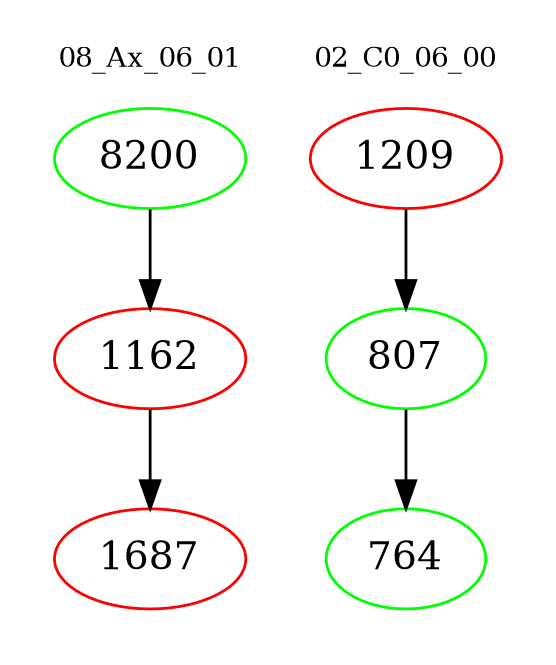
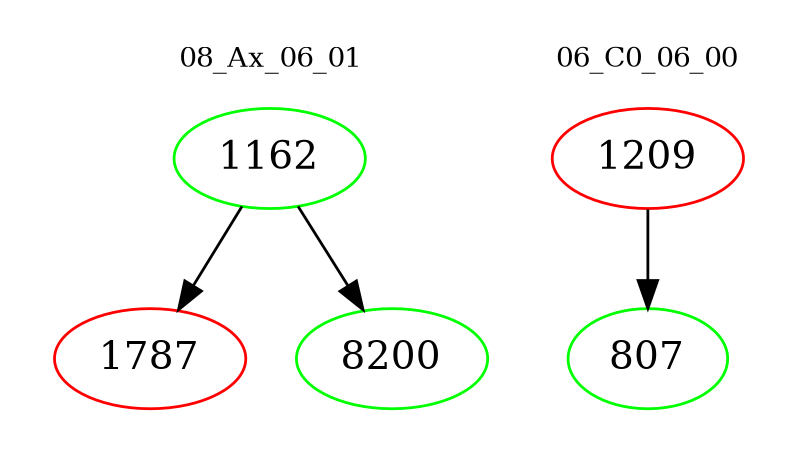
(406, 60) -> (648, 60)
(150, 245) -> (323, 246)
(150, 359) -> (270, 158)
(150, 559) -> (150, 359)
(406, 559) -> none
